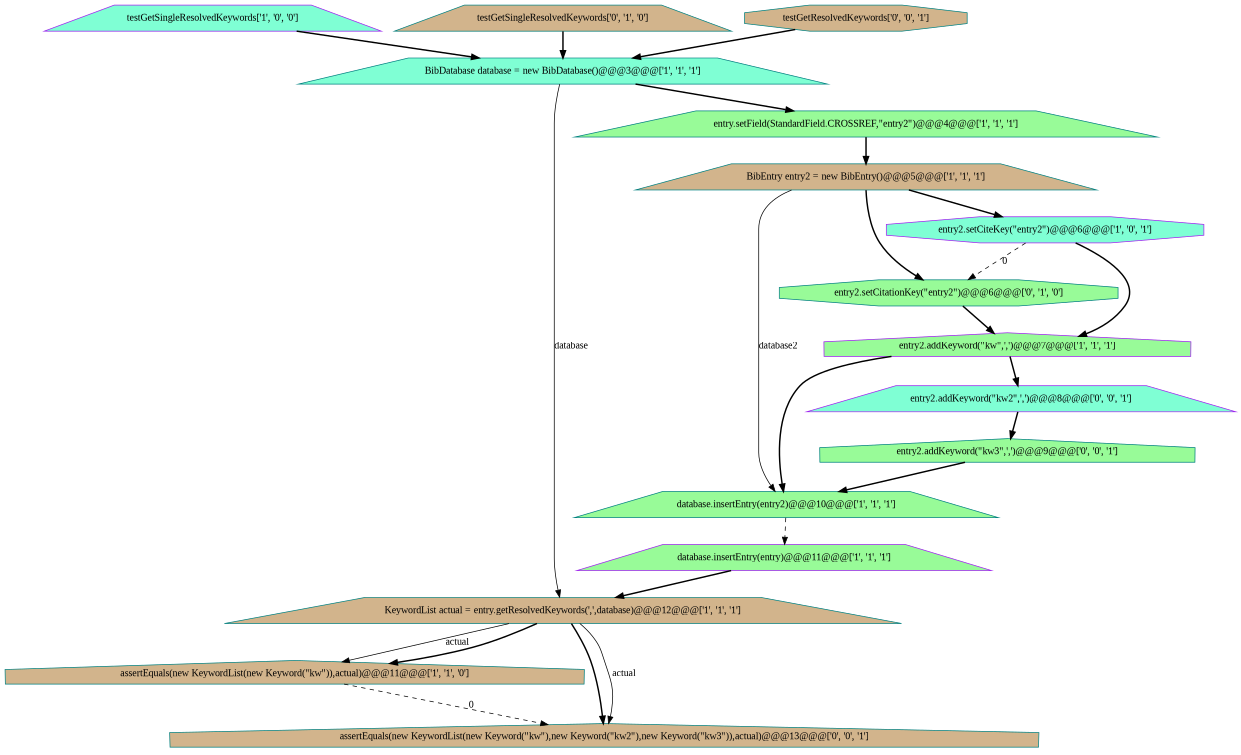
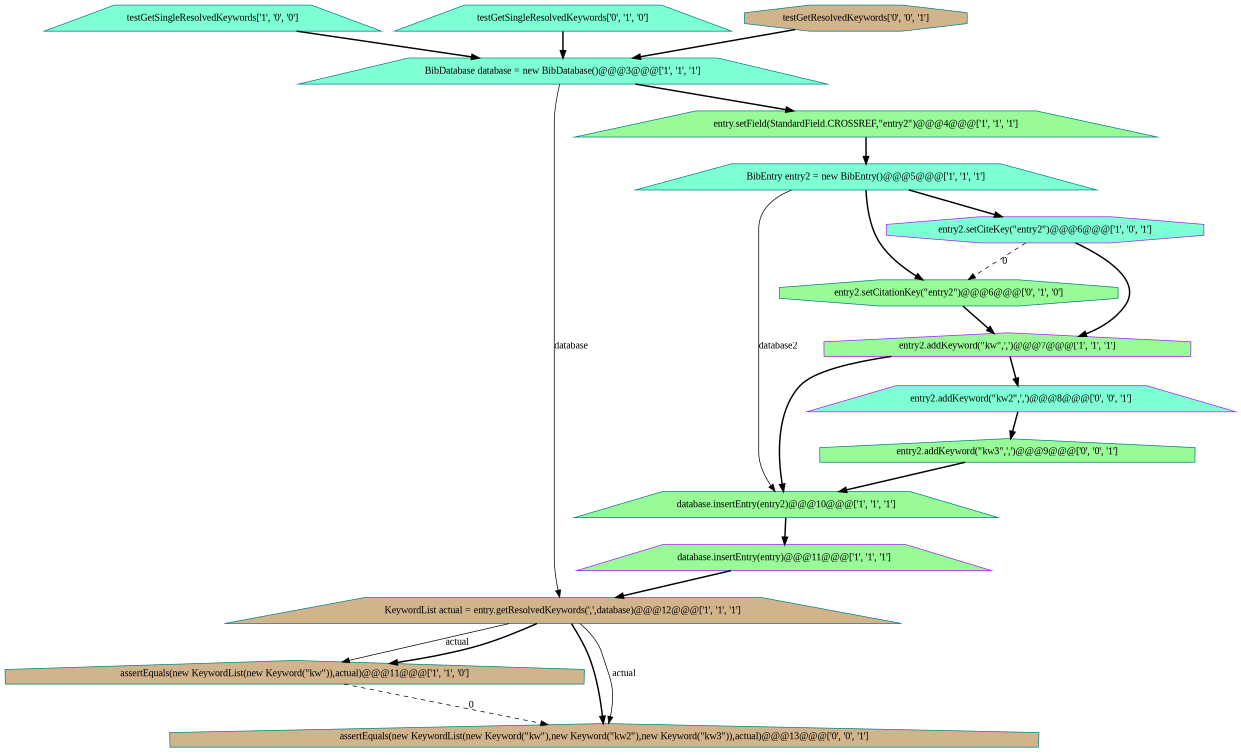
(213, 18) -> (213, 18)
(563, 18) -> (563, 18)
(866, 177) -> (866, 177)
(785, 527) -> (785, 527)
